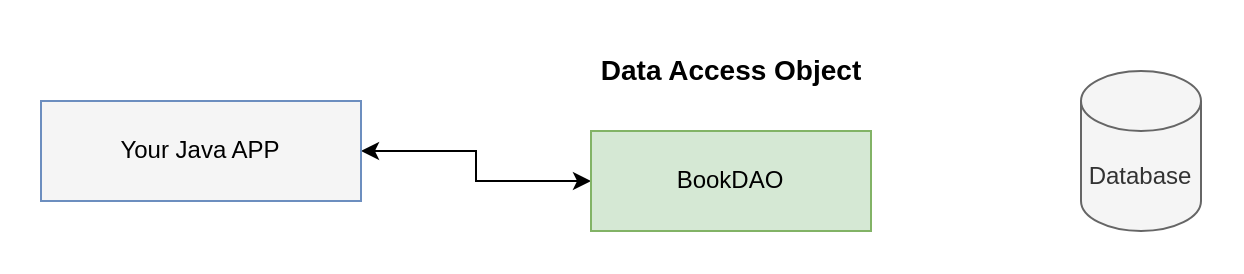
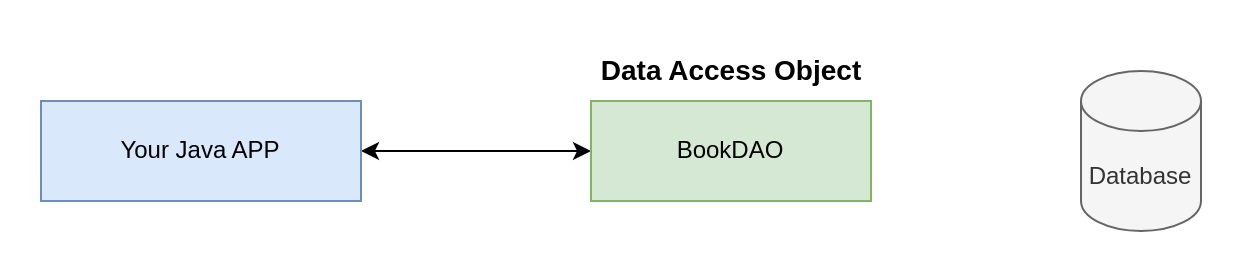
(201, 151) -> (201, 151)
(731, 181) -> (731, 151)
